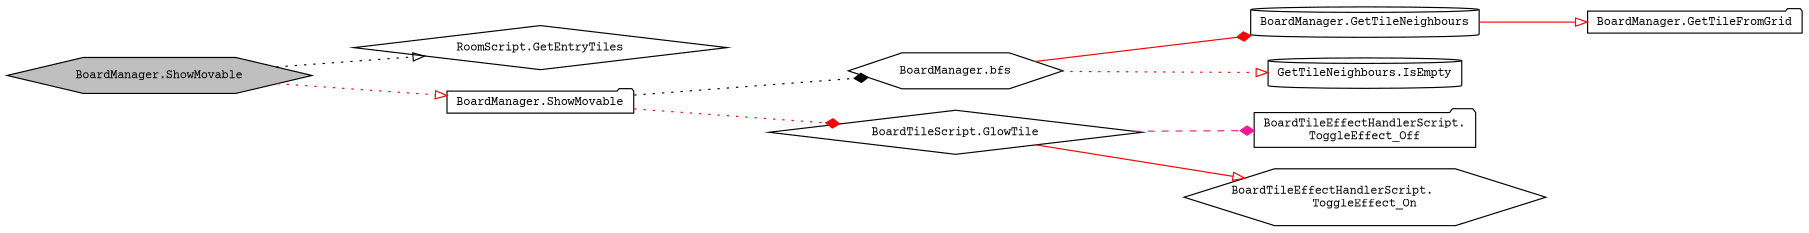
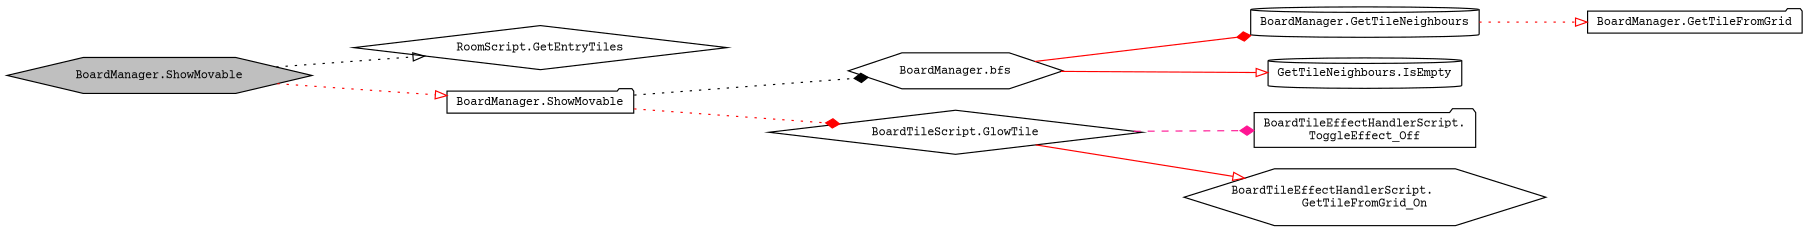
(1527, 22) -> (1527, 22)
(1158, 72) -> (1158, 72)
(1365, 197) -> (1365, 197)
